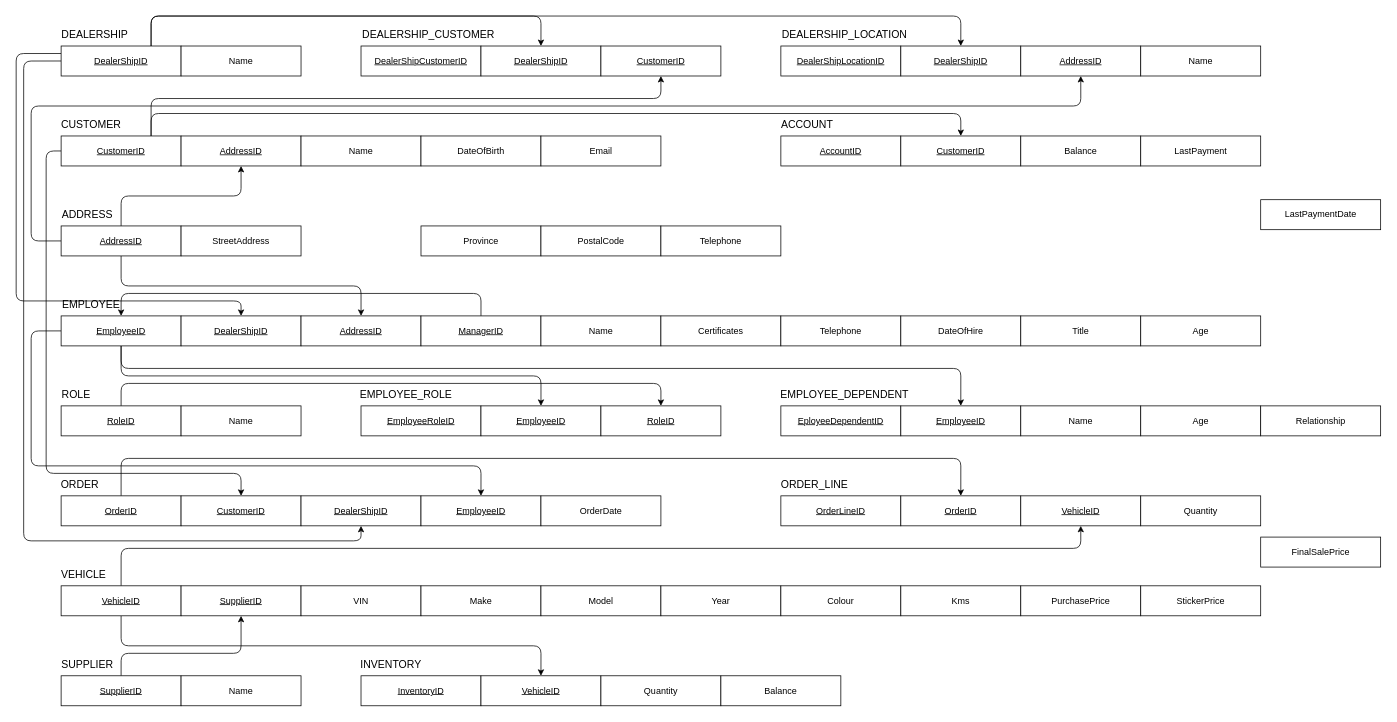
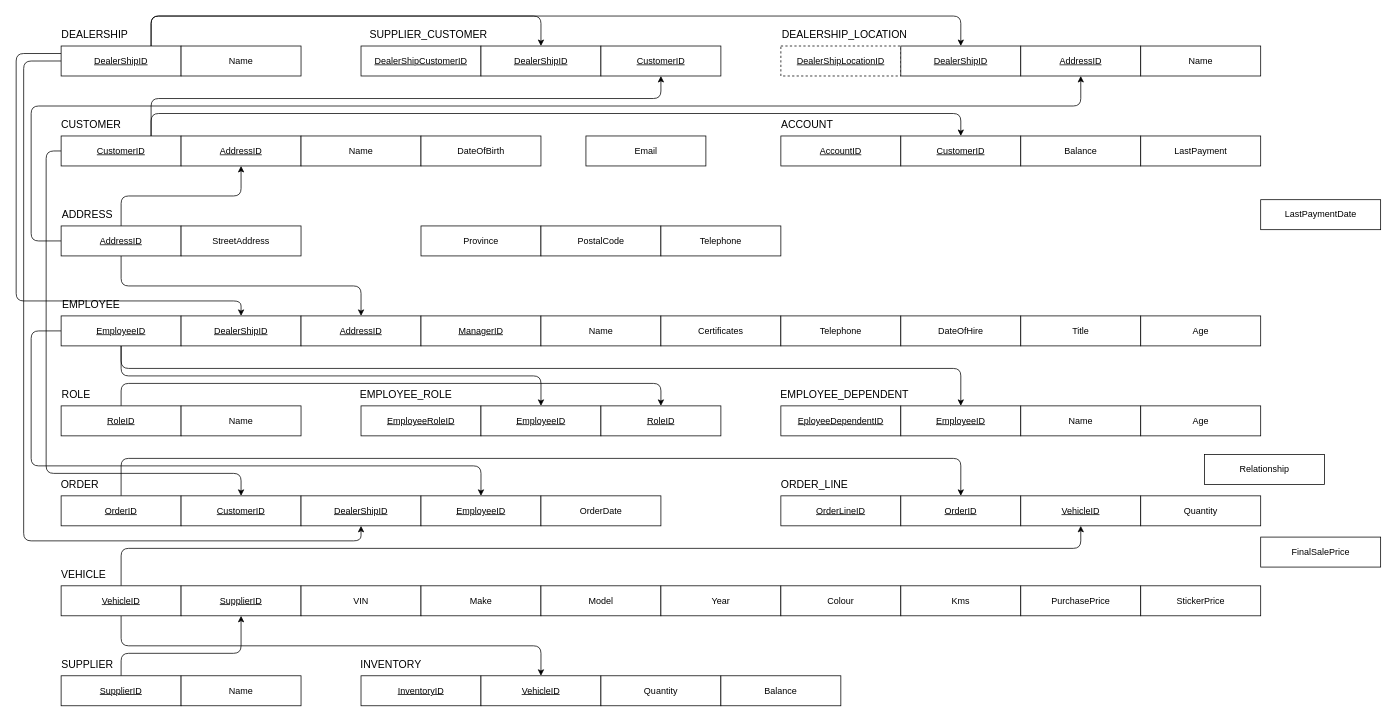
(429, 35) -> (429, 35)
(841, 61) -> (841, 61)
(601, 151) -> (646, 151)
(303, 294) -> none
(1321, 421) -> (1265, 470)
